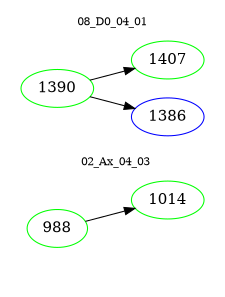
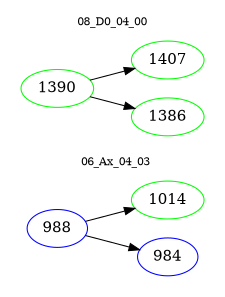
(113, 23) -> (113, 23)
(168, 117) -> (168, 117)
(116, 163) -> (116, 163)
(57, 228) -> (57, 228)
none -> (168, 257)
